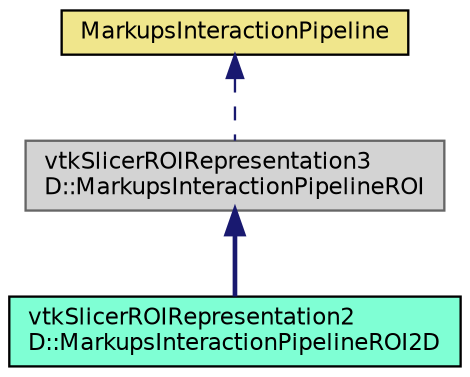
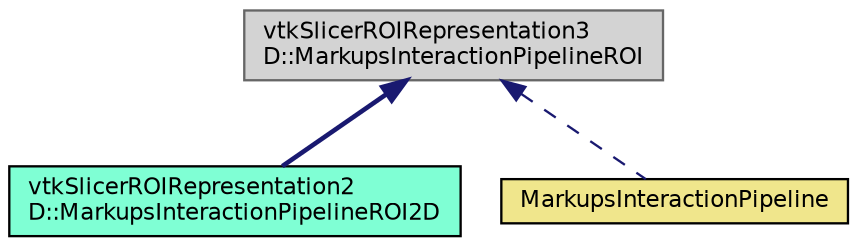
(235, 110) -> (583, 137)
